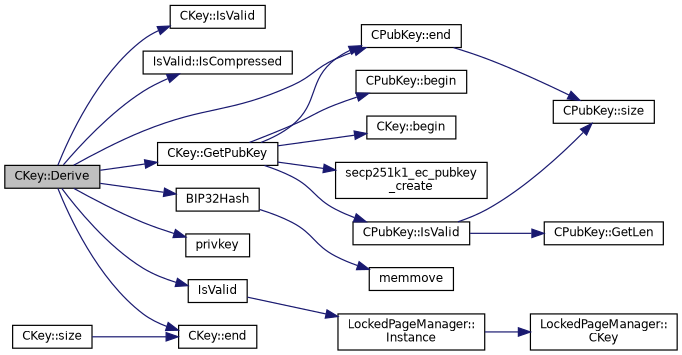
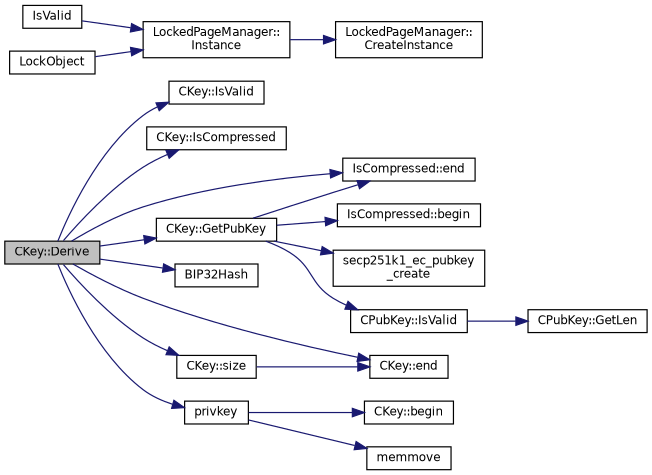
(411, 36) -> (409, 170)
none -> (52, 63)
(218, 63) -> (216, 138)
(411, 82) -> (409, 215)
(604, 112) -> none
(316, 141) -> (301, 413)
(310, 235) -> (302, 433)
(112, 244) -> (111, 313)
(604, 332) -> (409, 40)
